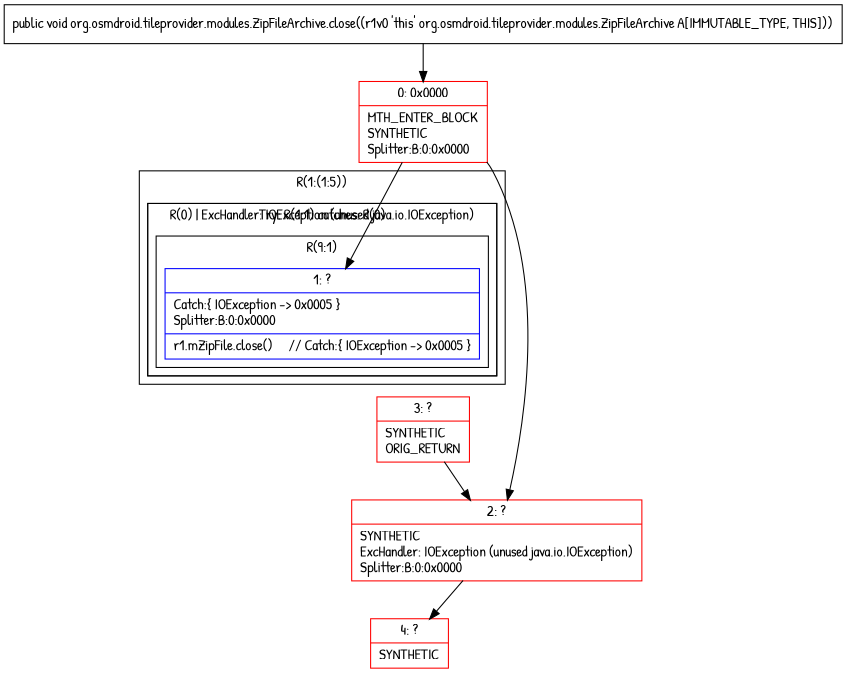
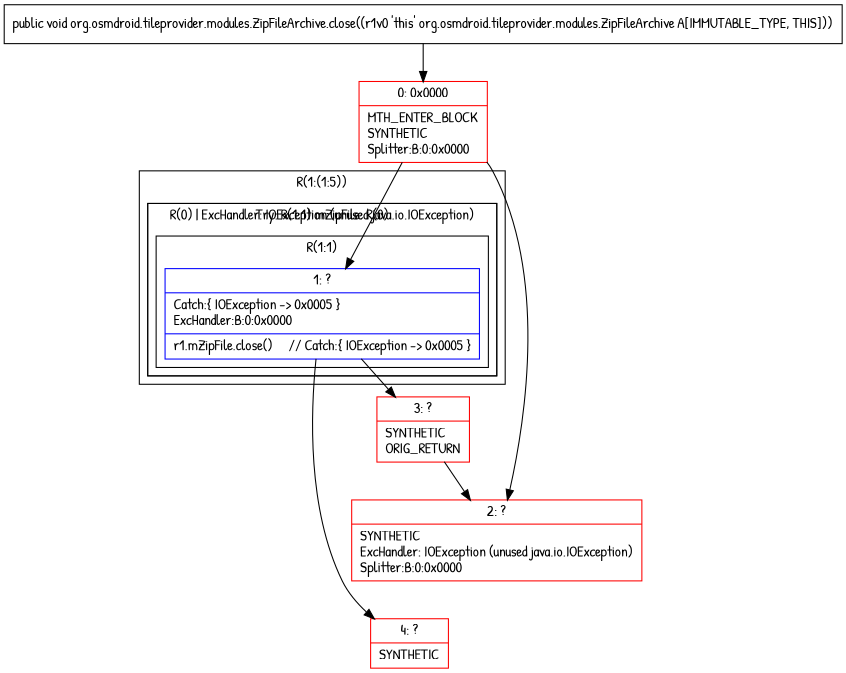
(322, 216) -> (322, 216)
(322, 248) -> (322, 248)
(224, 321) -> (233, 321)
none -> (375, 374)
(450, 596) -> (317, 491)
